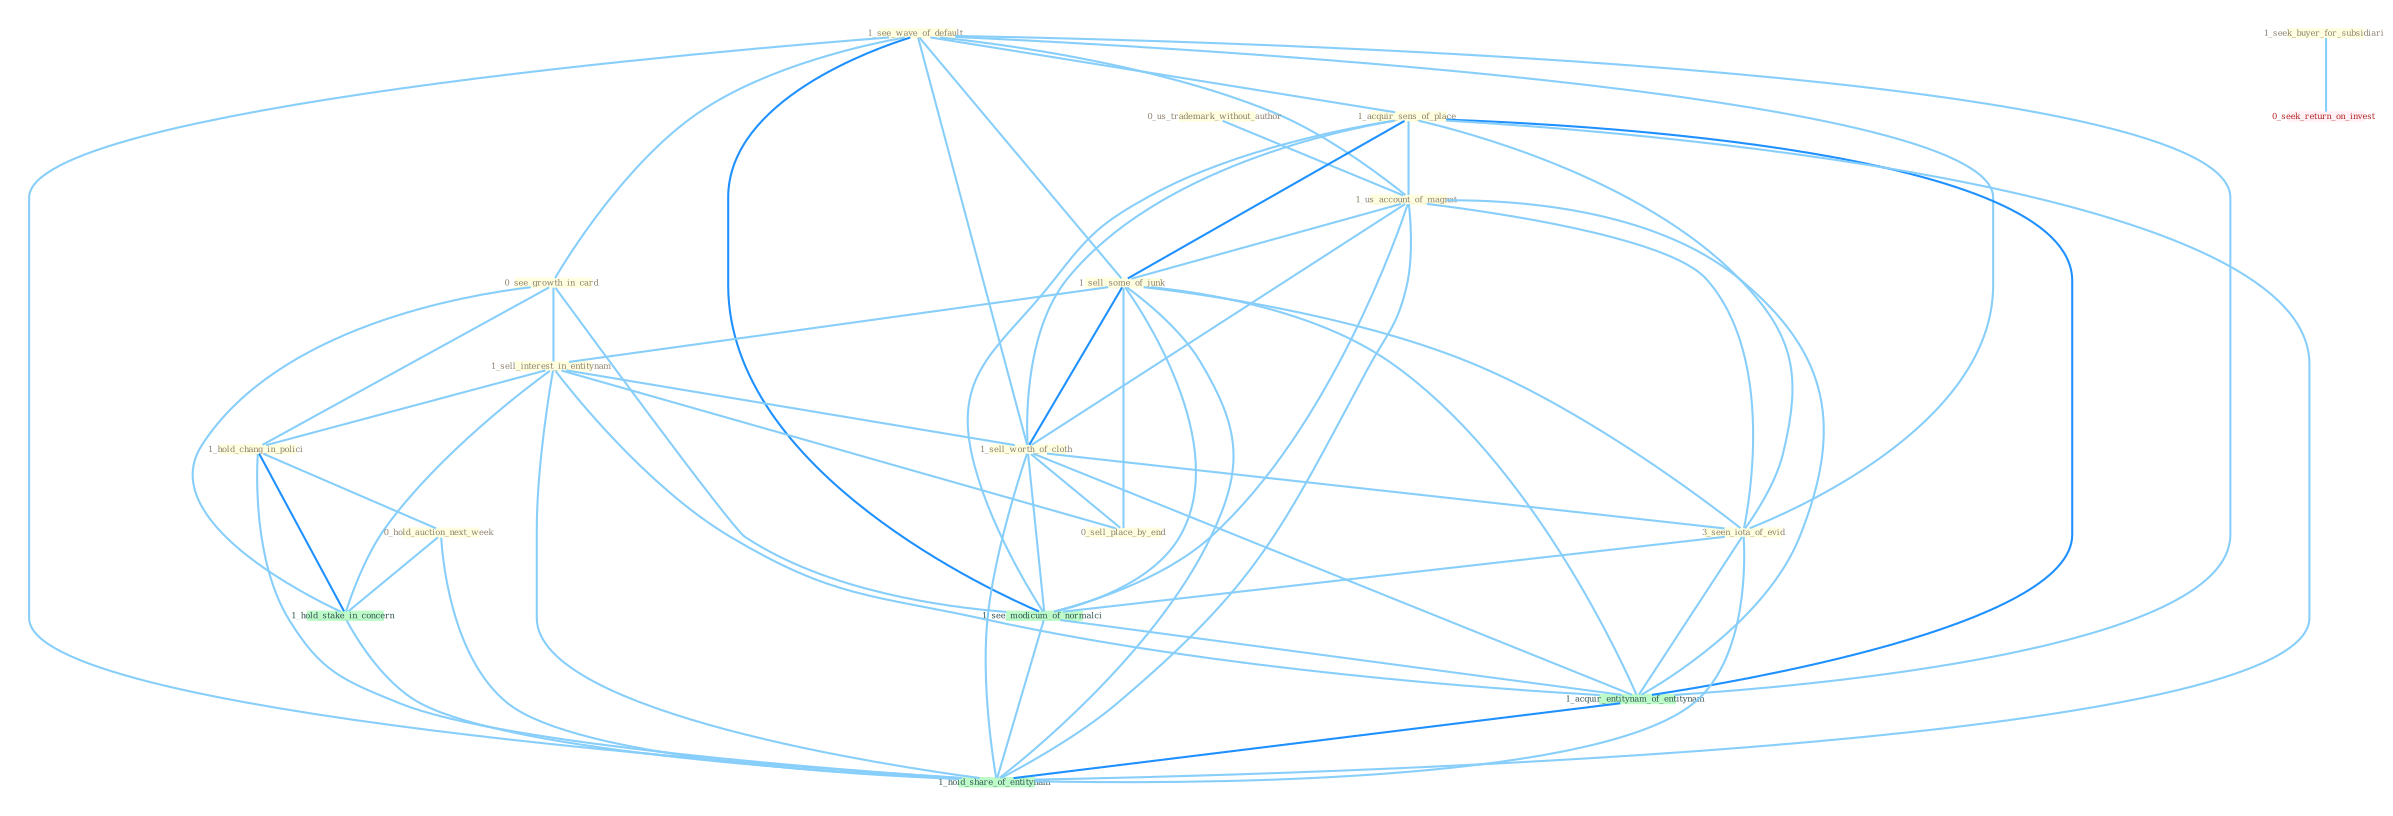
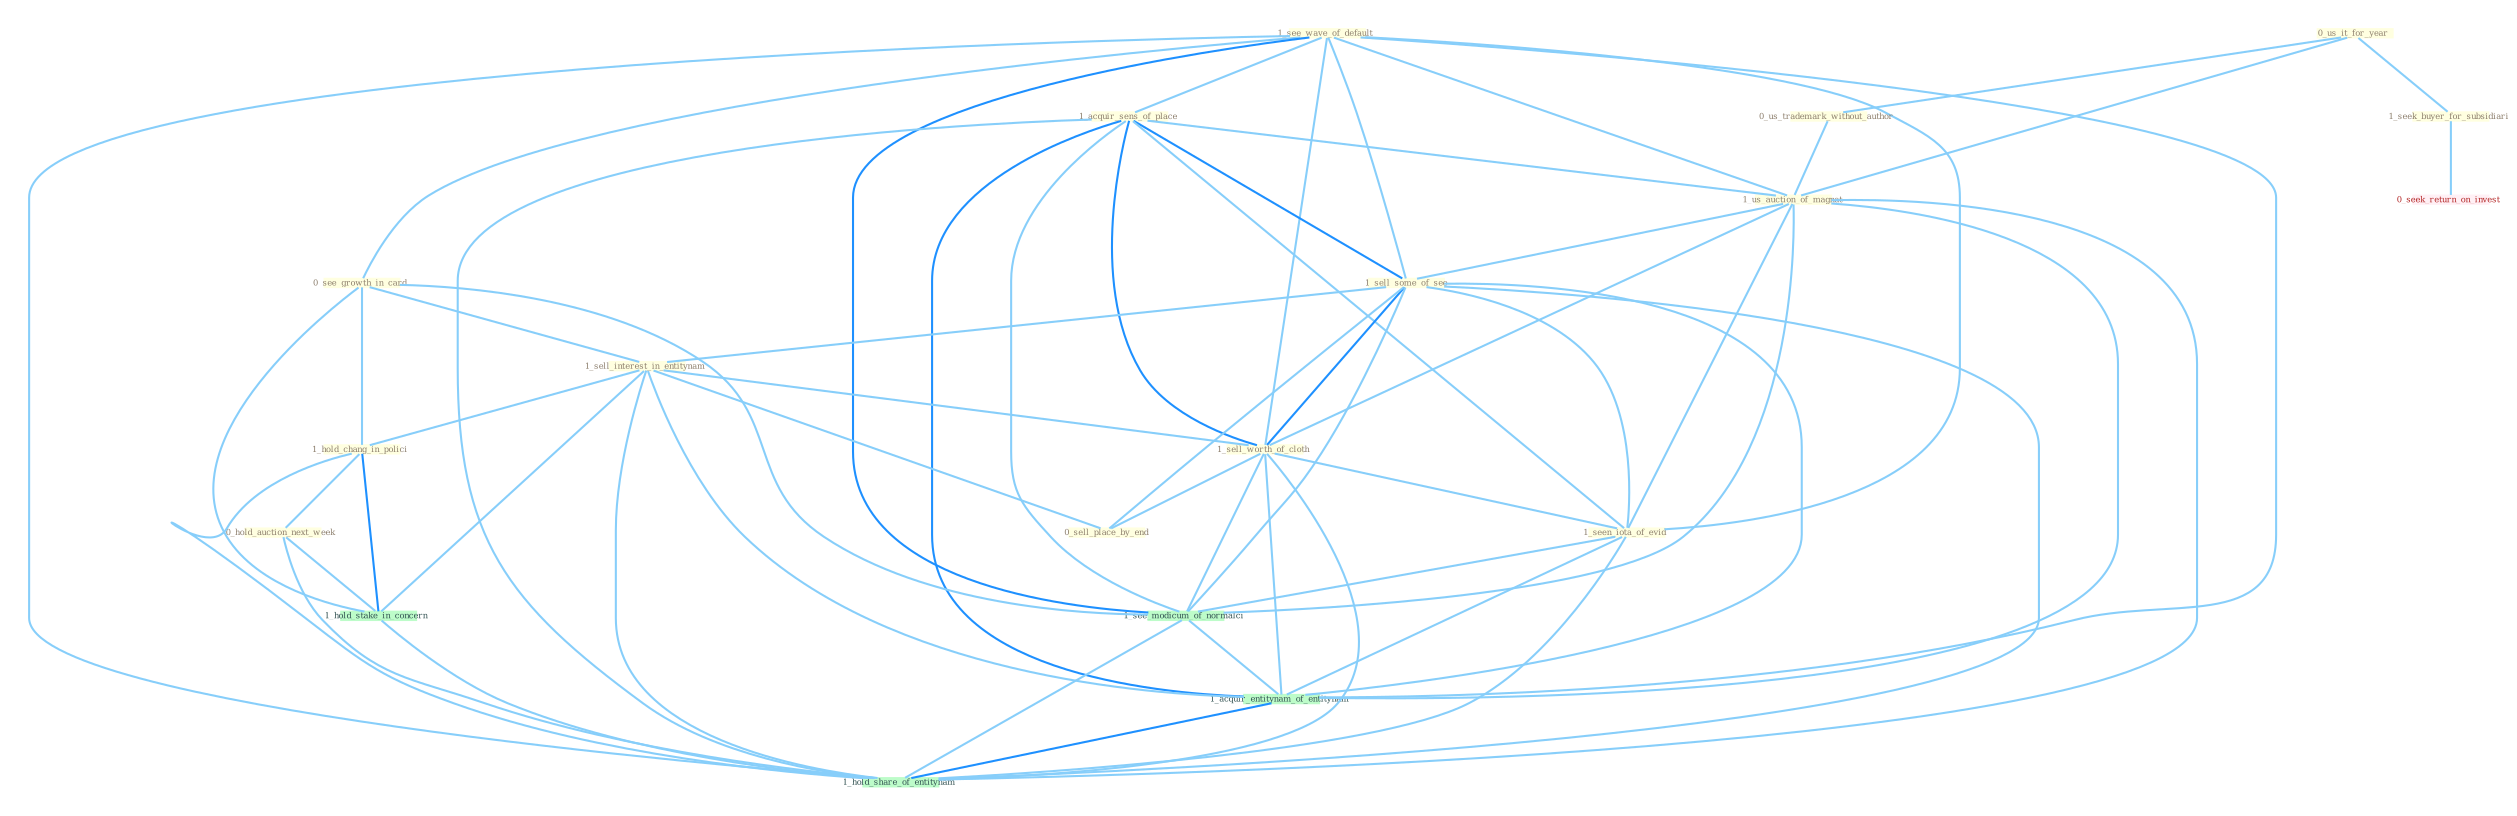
none -> (2355, 33)
(1409, 200) -> (1793, 200)
(1130, 222) -> (1116, 298)
(1124, 283) -> (1406, 283)
(1744, 533) -> (1627, 533)
